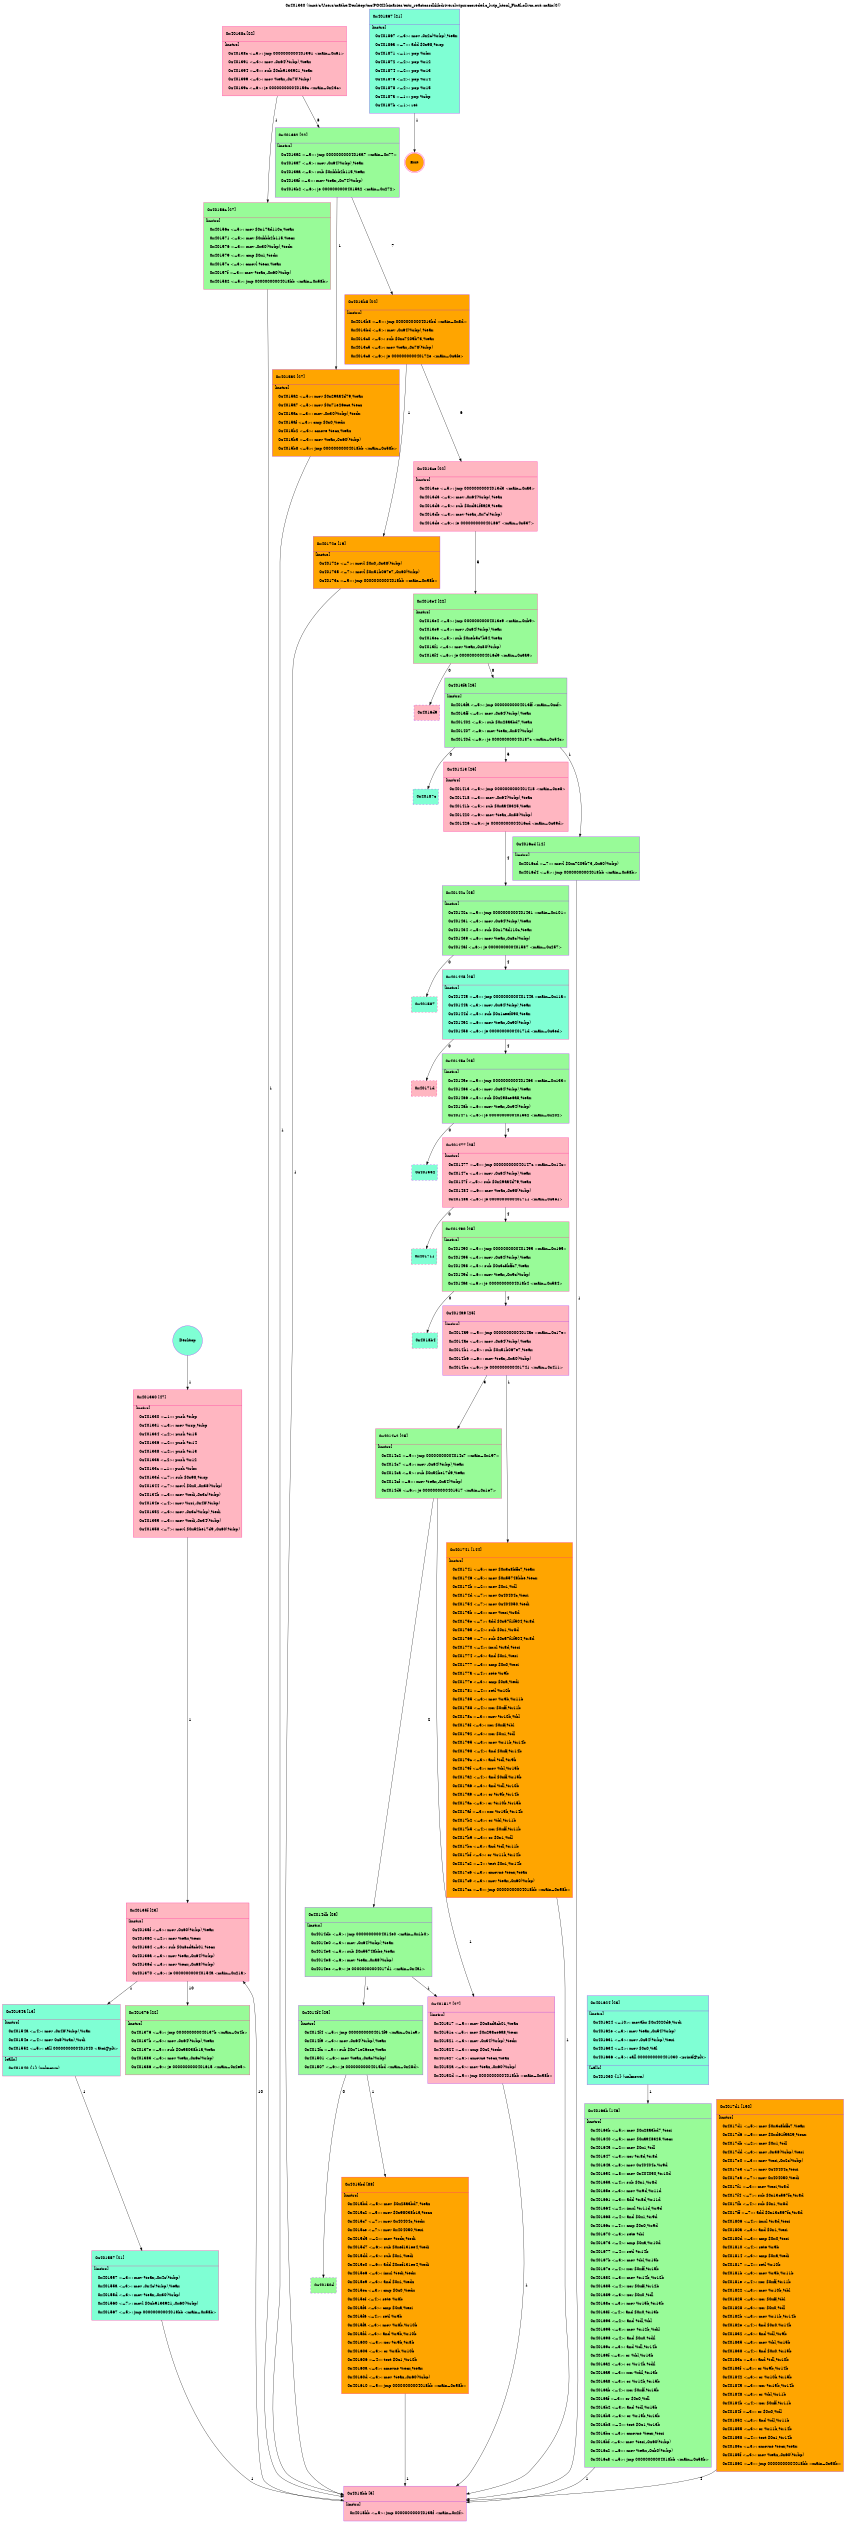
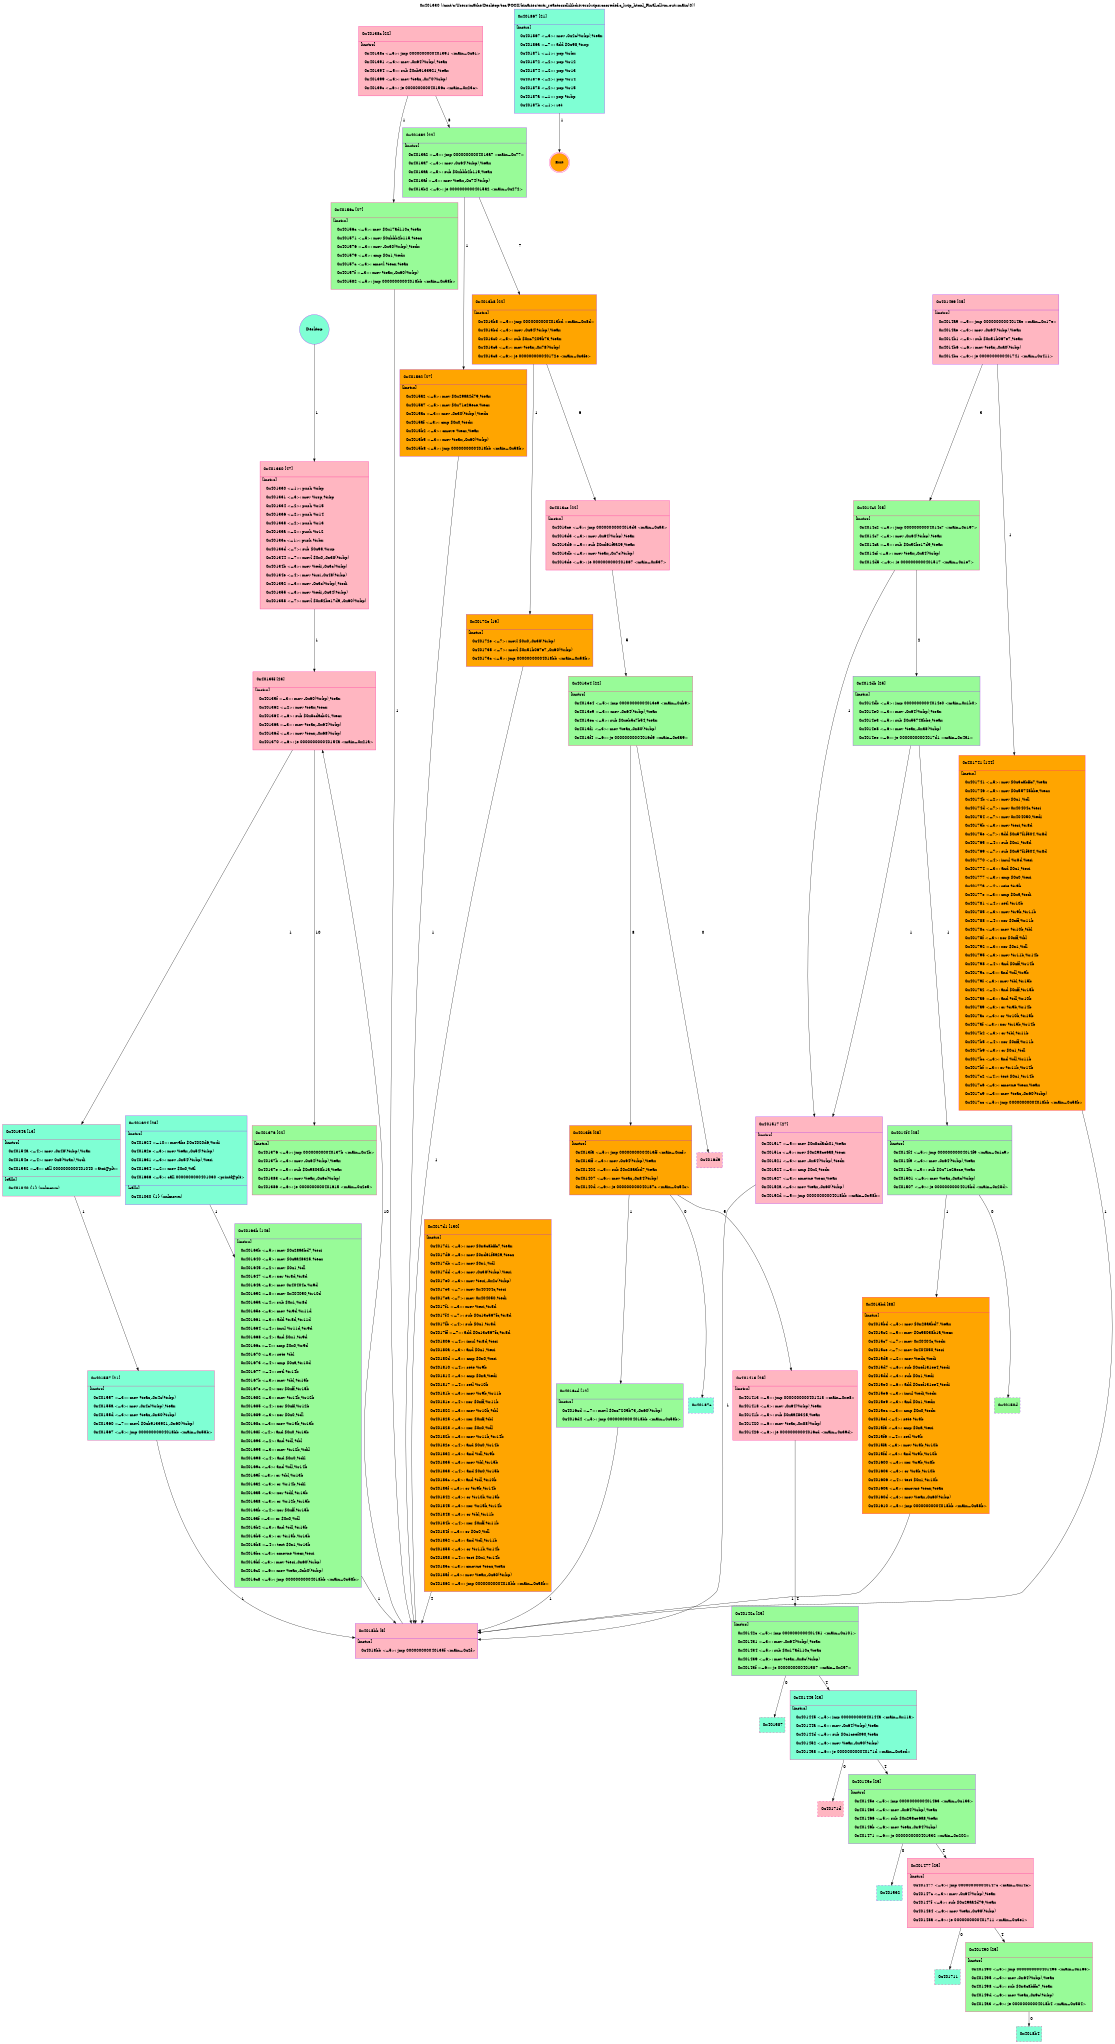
(506, 713) -> (631, 1160)
(506, 1297) -> none
